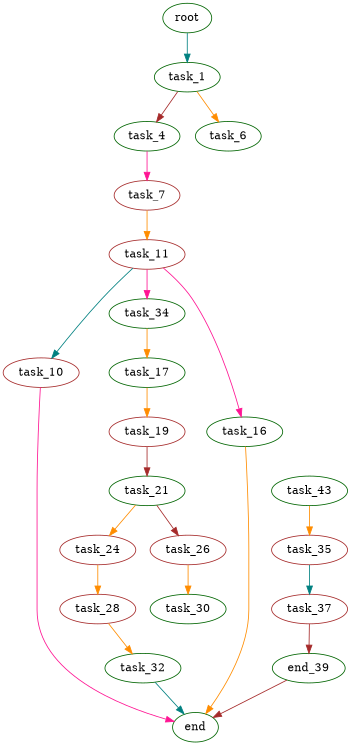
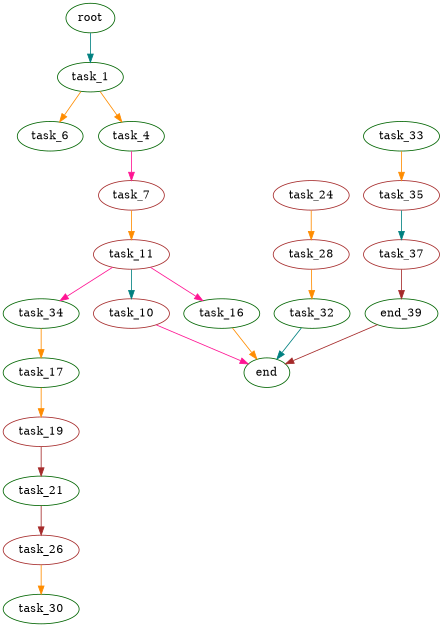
(170, 103) -> (109, 103)
(310, 491) -> (402, 136)
(125, 517) -> none
